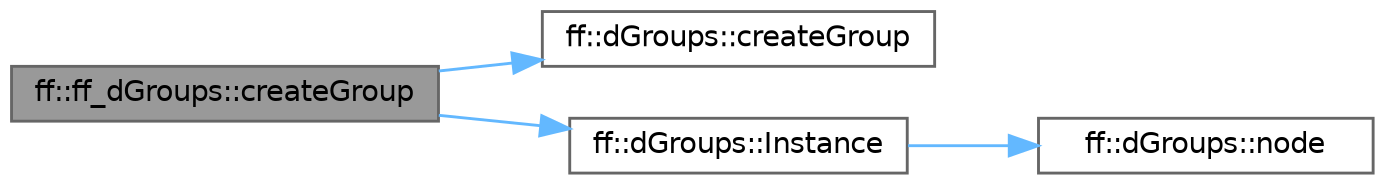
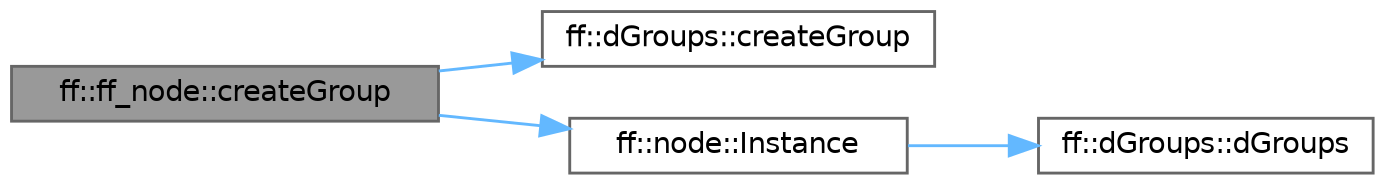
(225, 94) -> (225, 94)
(738, 146) -> (738, 146)
(1206, 146) -> (1206, 146)
